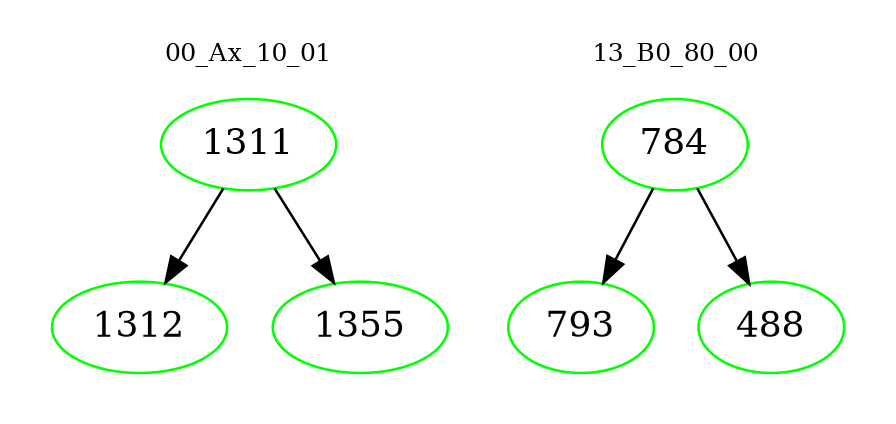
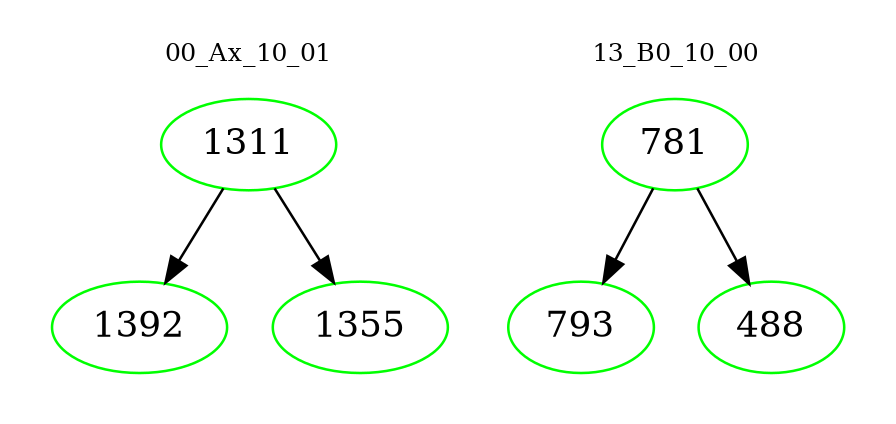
(676, 55) -> (676, 55)
(675, 145) -> (675, 145)
(140, 327) -> (140, 327)
